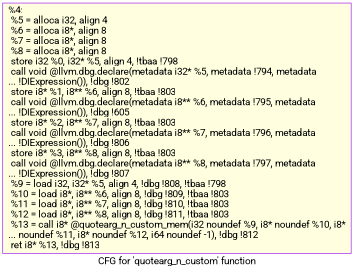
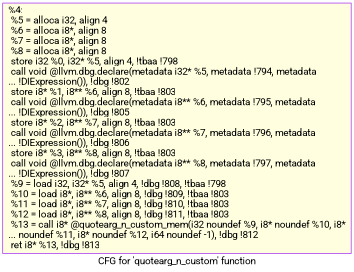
(69, 113) -> (69, 113)
